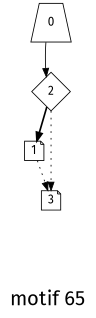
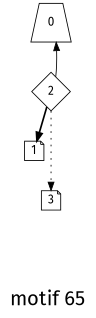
(45, 55) -> (57, 64)
(41, 172) -> none
